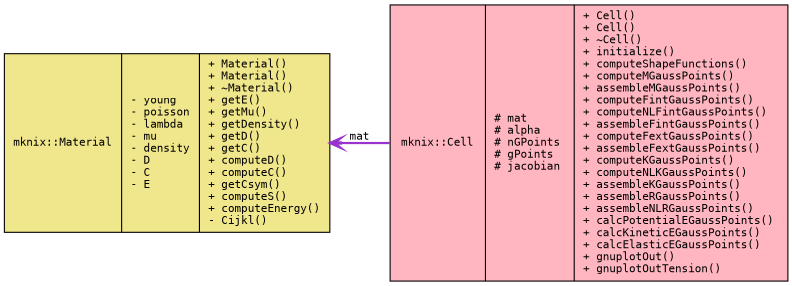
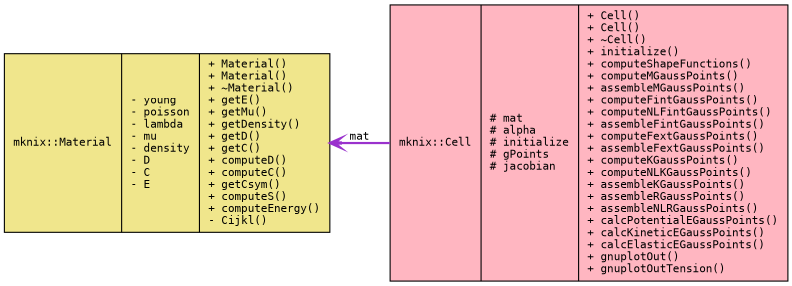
(528, 142) -> (530, 142)
